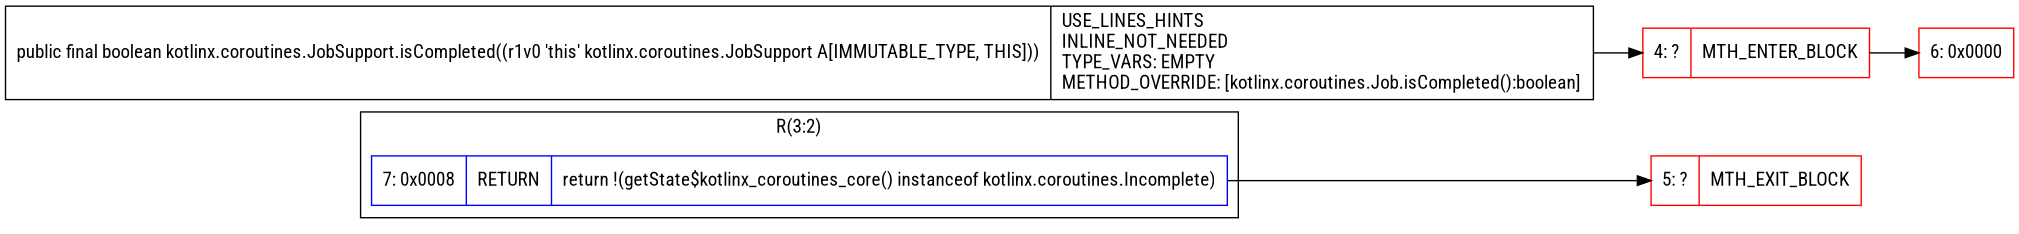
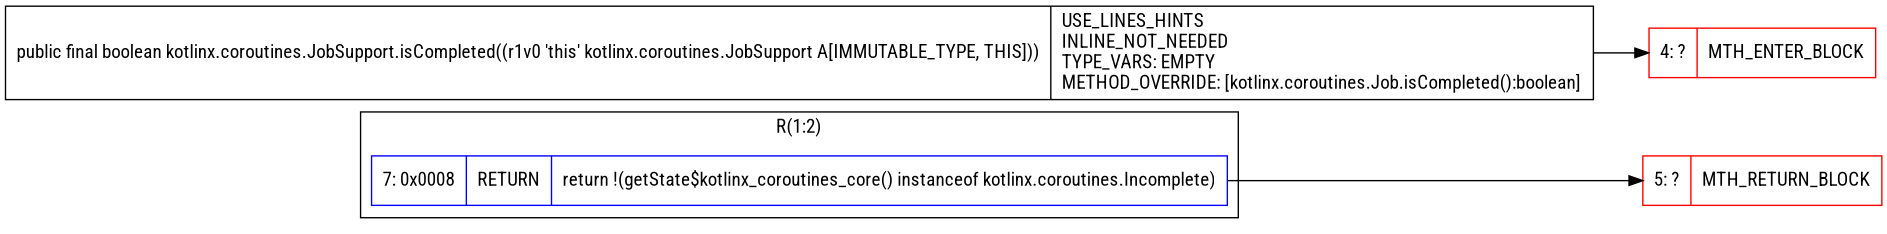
(1966, 53) -> none
(799, 128) -> (799, 128)
(1780, 180) -> (1786, 180)
